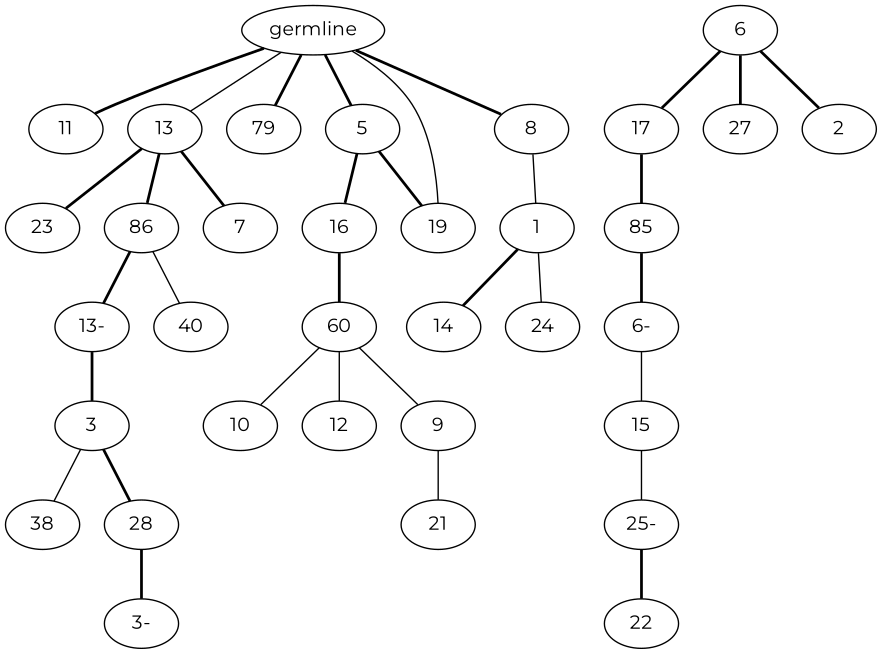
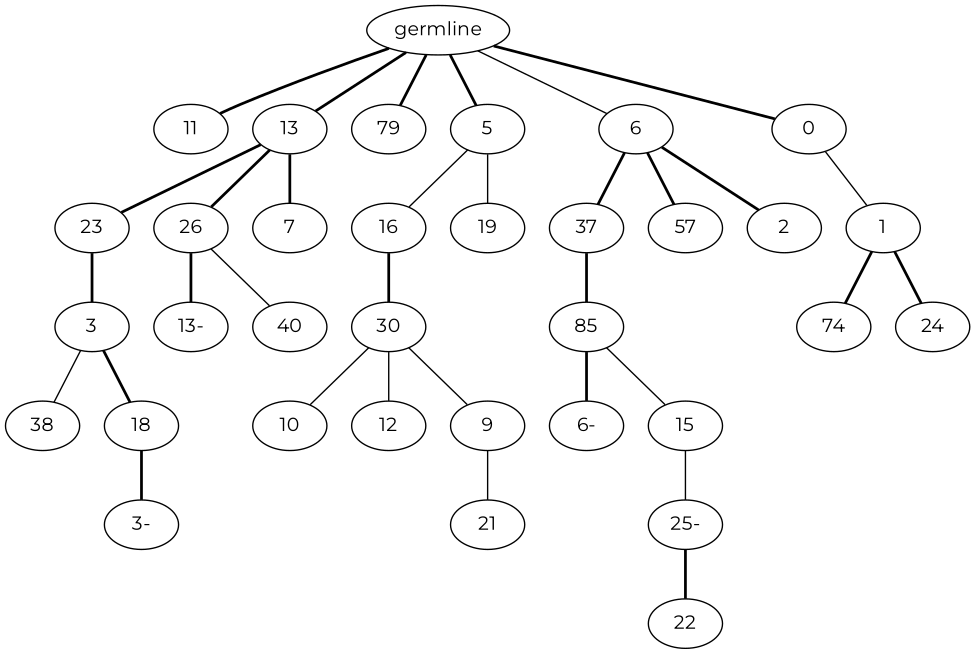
(236, 82) -> (361, 82)
(418, 114) -> (542, 82)
(532, 129) -> (809, 129)
(641, 129) -> (587, 228)
(740, 129) -> (685, 228)
(351, 178) -> (438, 178)
(400, 179) -> (488, 179)
(141, 228) -> (191, 228)
(540, 278) -> (908, 278)
(339, 327) -> (389, 327)
(444, 327) -> (834, 327)
(92, 377) -> (92, 278)
(641, 377) -> (636, 376)
(141, 525) -> (141, 426)
